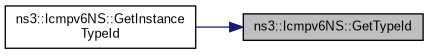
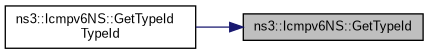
(100, 27) -> (100, 27)
